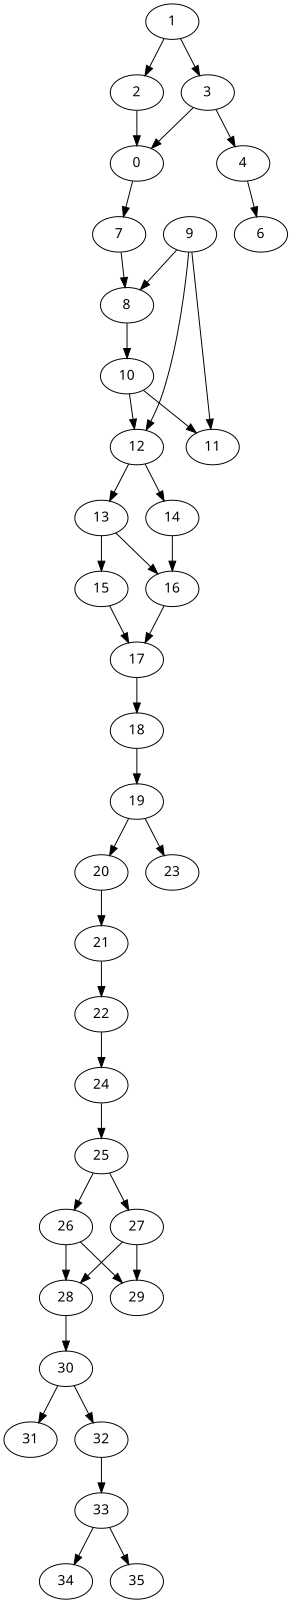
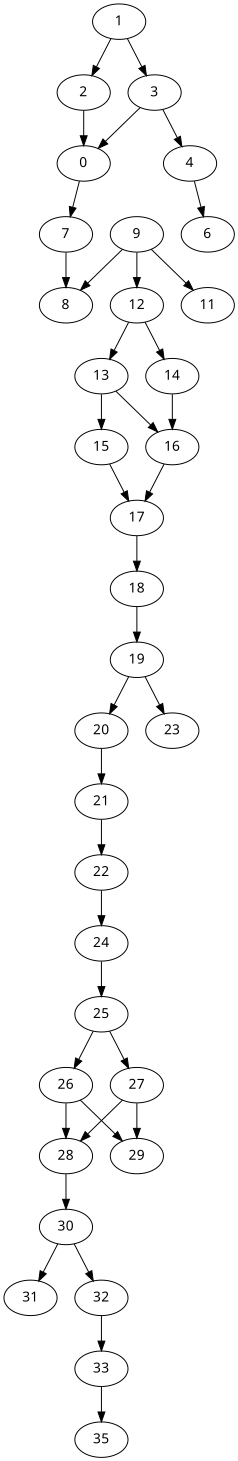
(127, 376) -> none
(66, 1581) -> none
